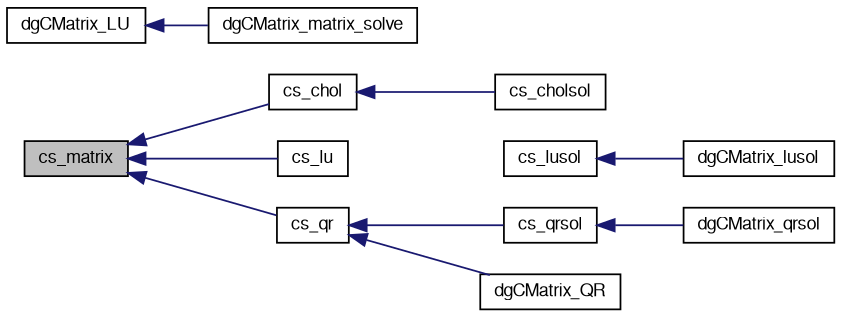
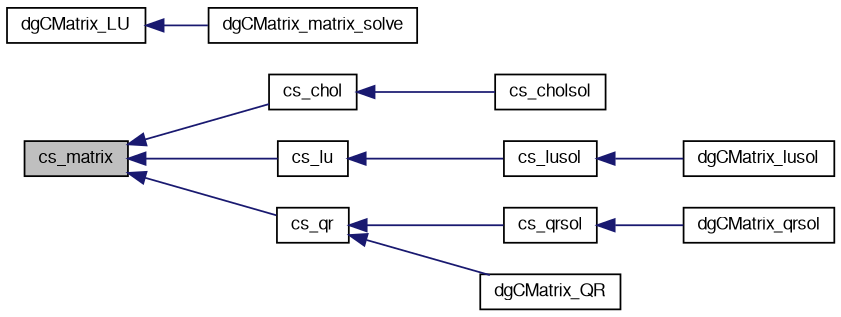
none -> (434, 159)
